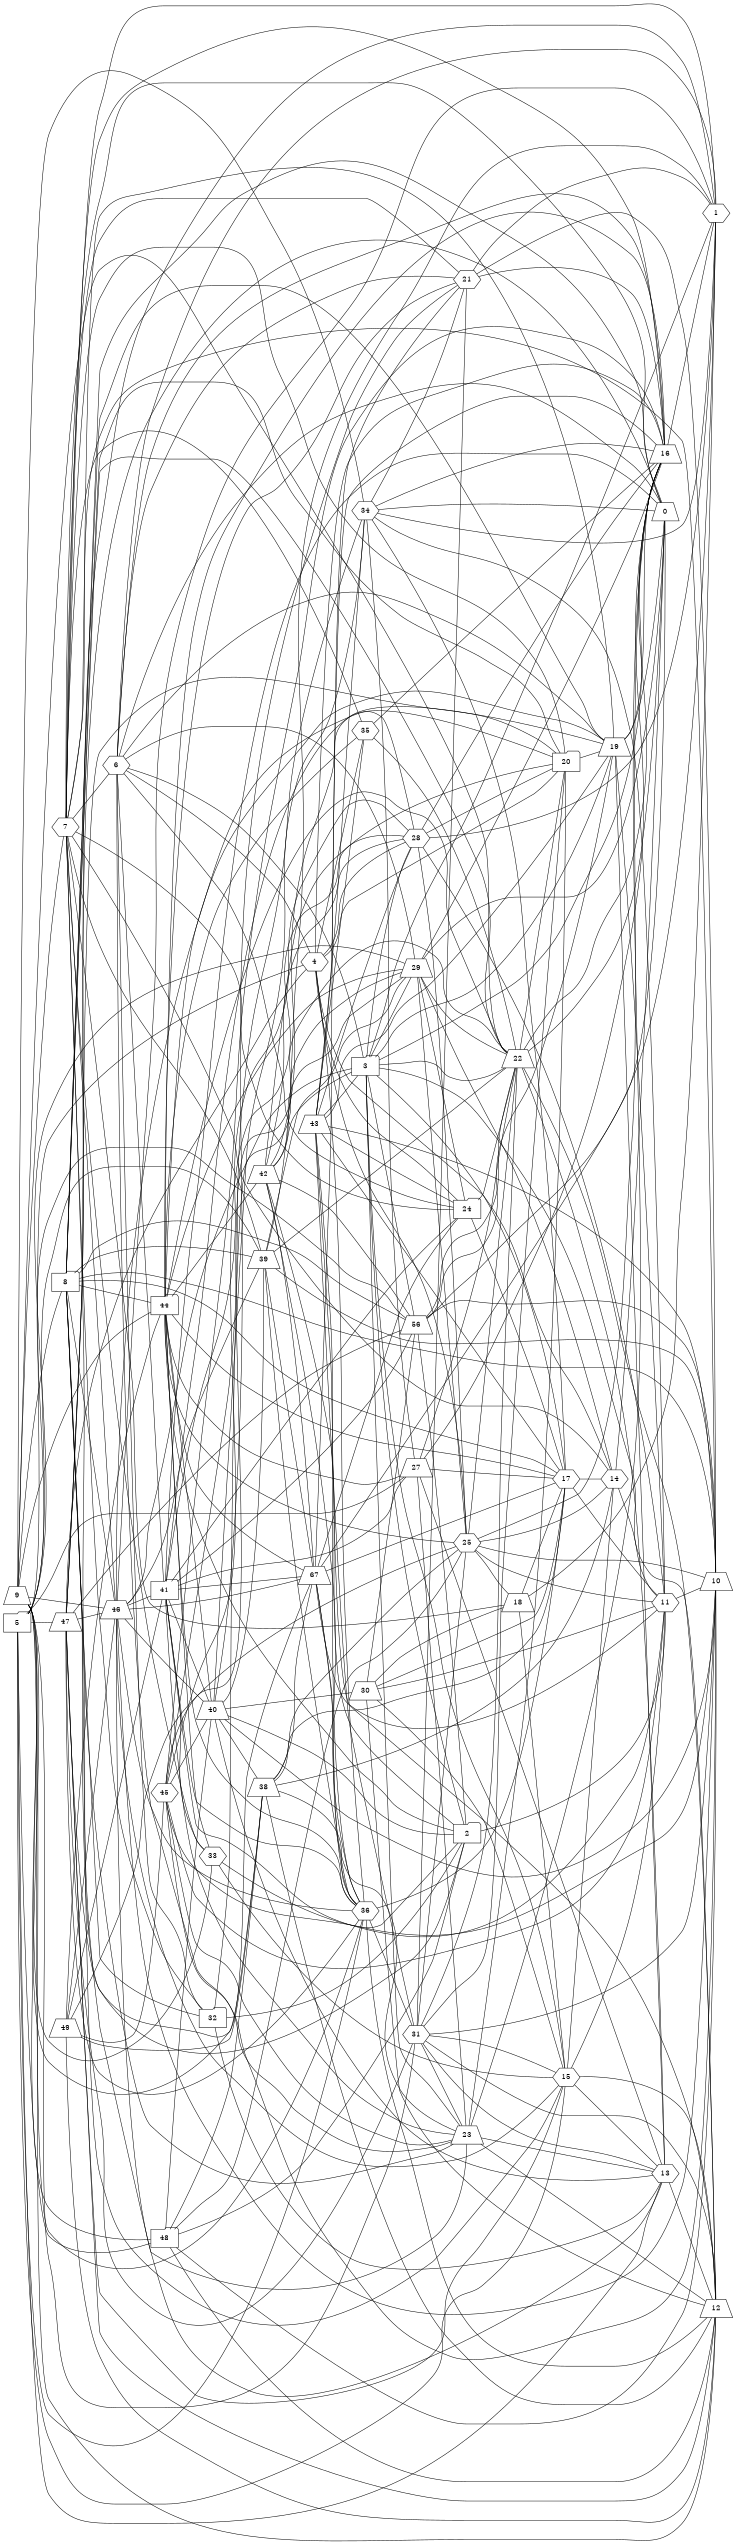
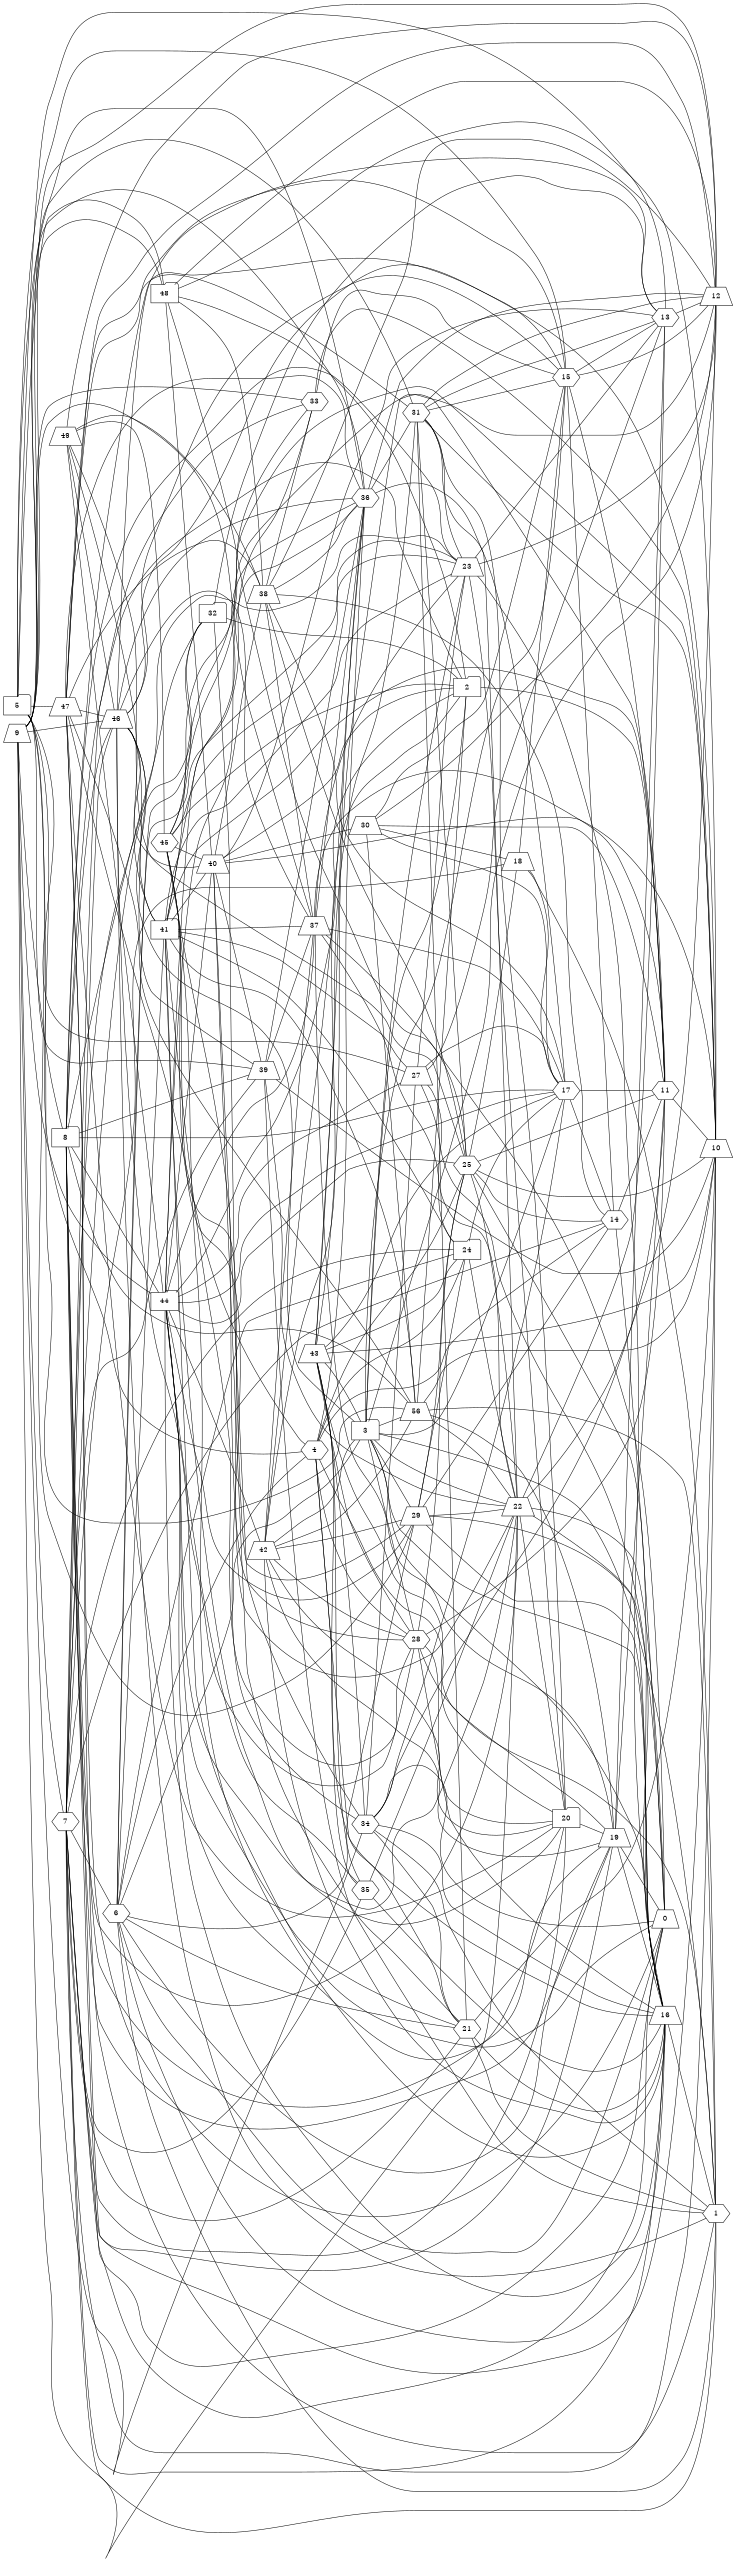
none -> (291, 489)
(295, 1125) -> none
(315, 1575) -> (315, 926)
none -> (365, 1968)
